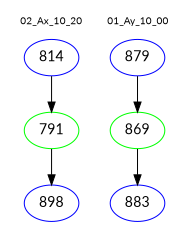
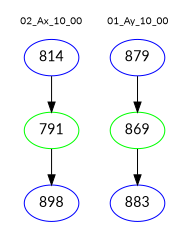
(52, 22) -> (52, 22)
